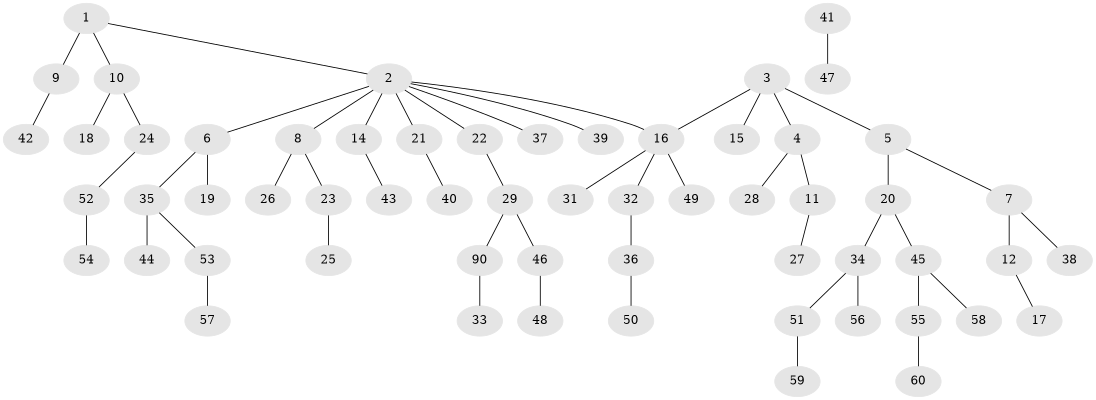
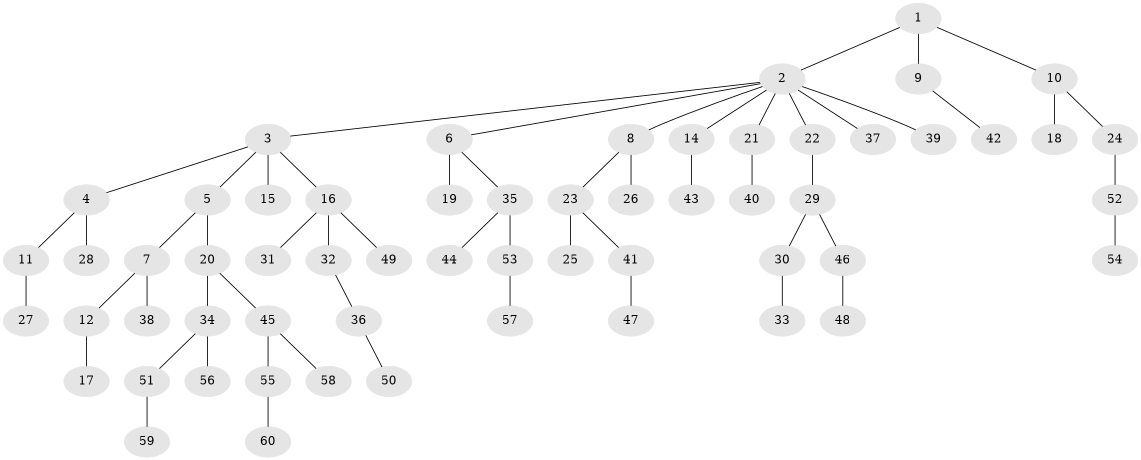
(529, 99) -> (525, 109)
none -> (601, 230)
(480, 260) -> (782, 260)
